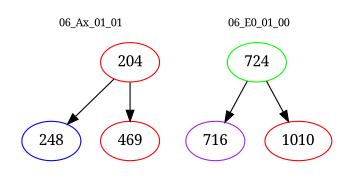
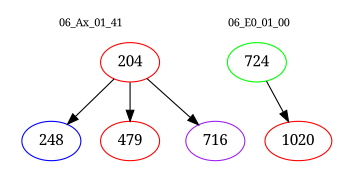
(91, 24) -> (91, 24)
(239, 97) -> (161, 91)
(130, 141) -> (130, 141)
(298, 141) -> (298, 141)
